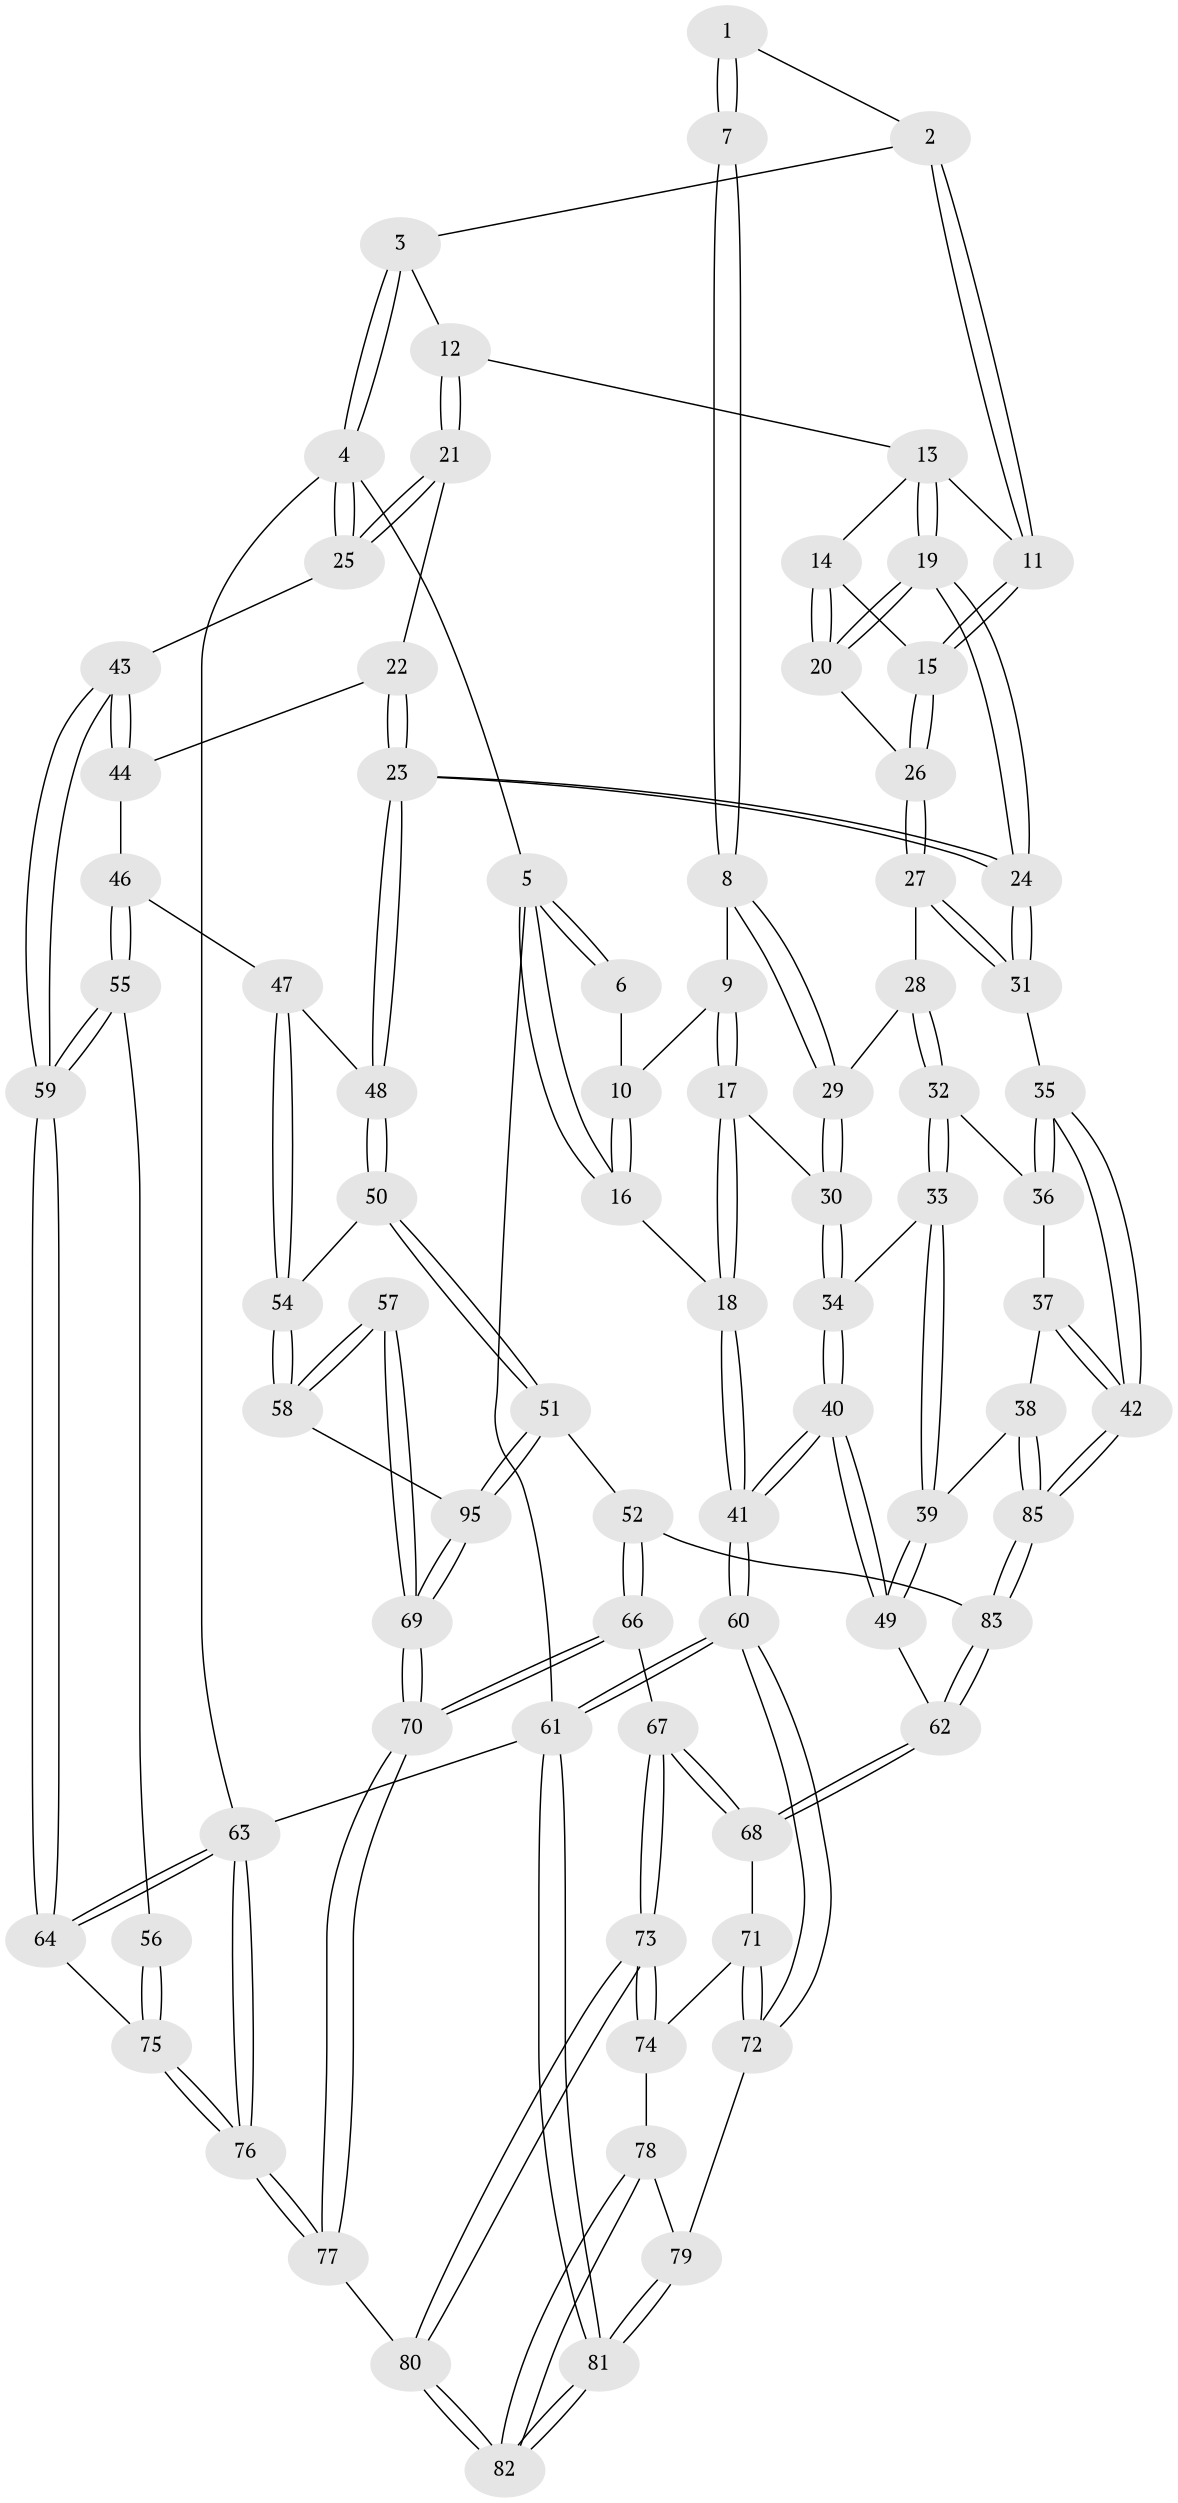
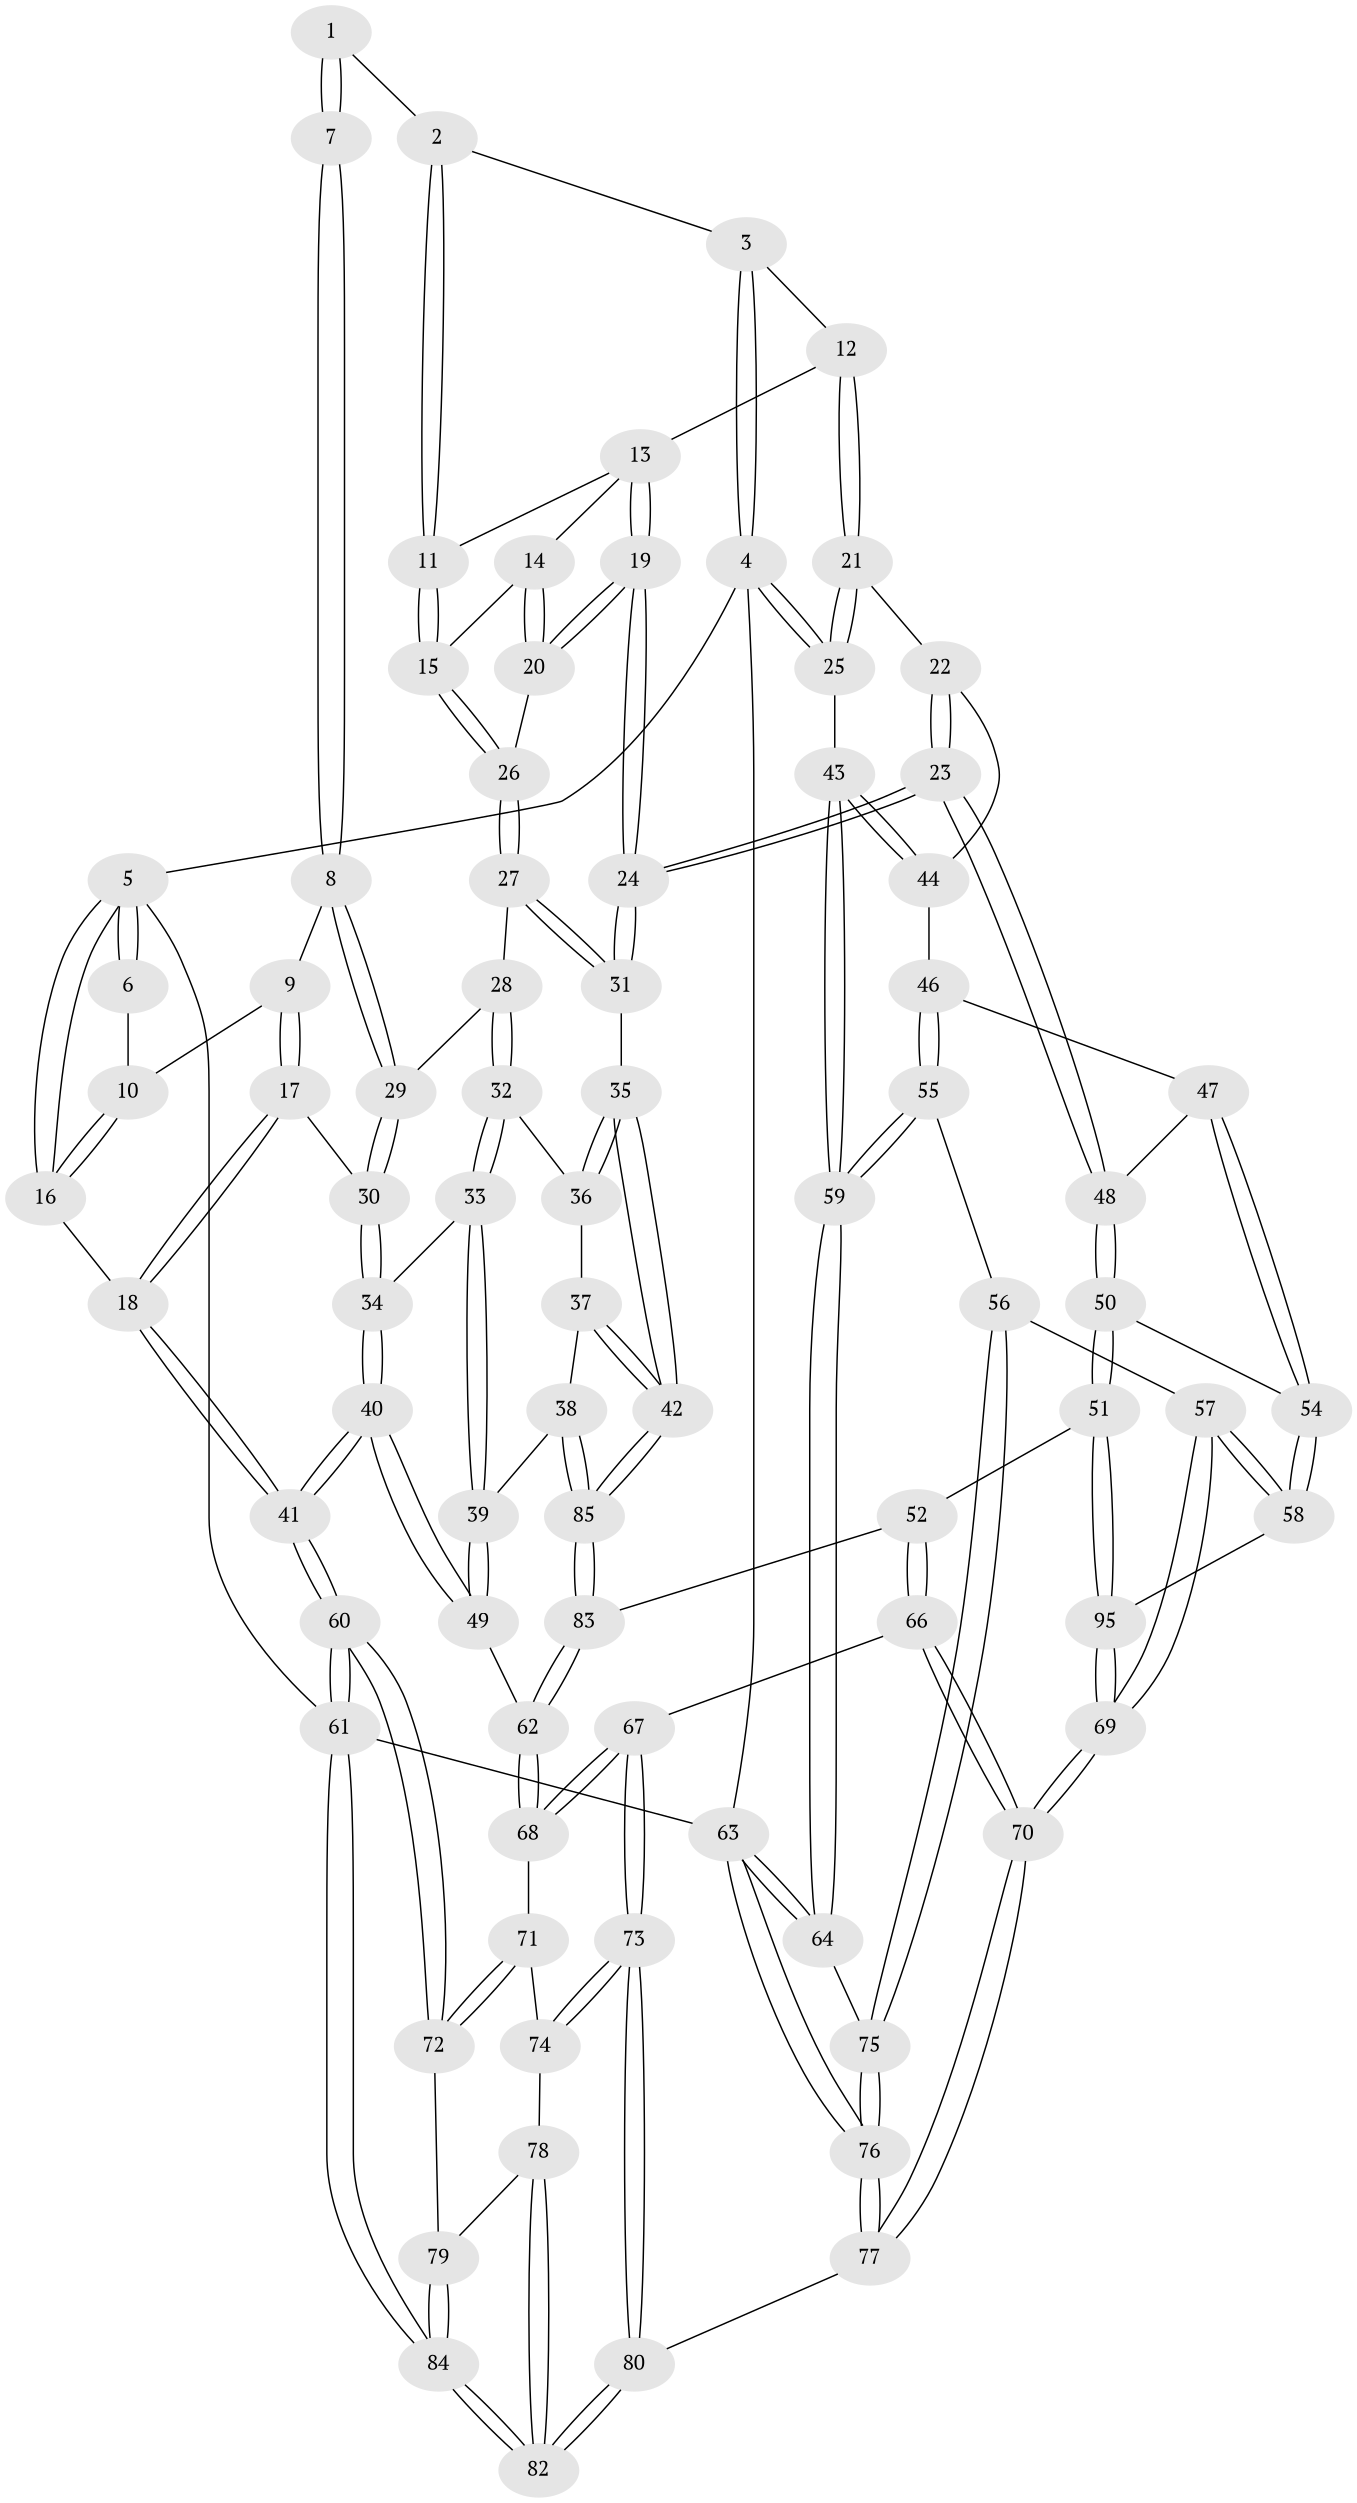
none -> (1103, 1357)
(599, 2364) -> (439, 2364)
